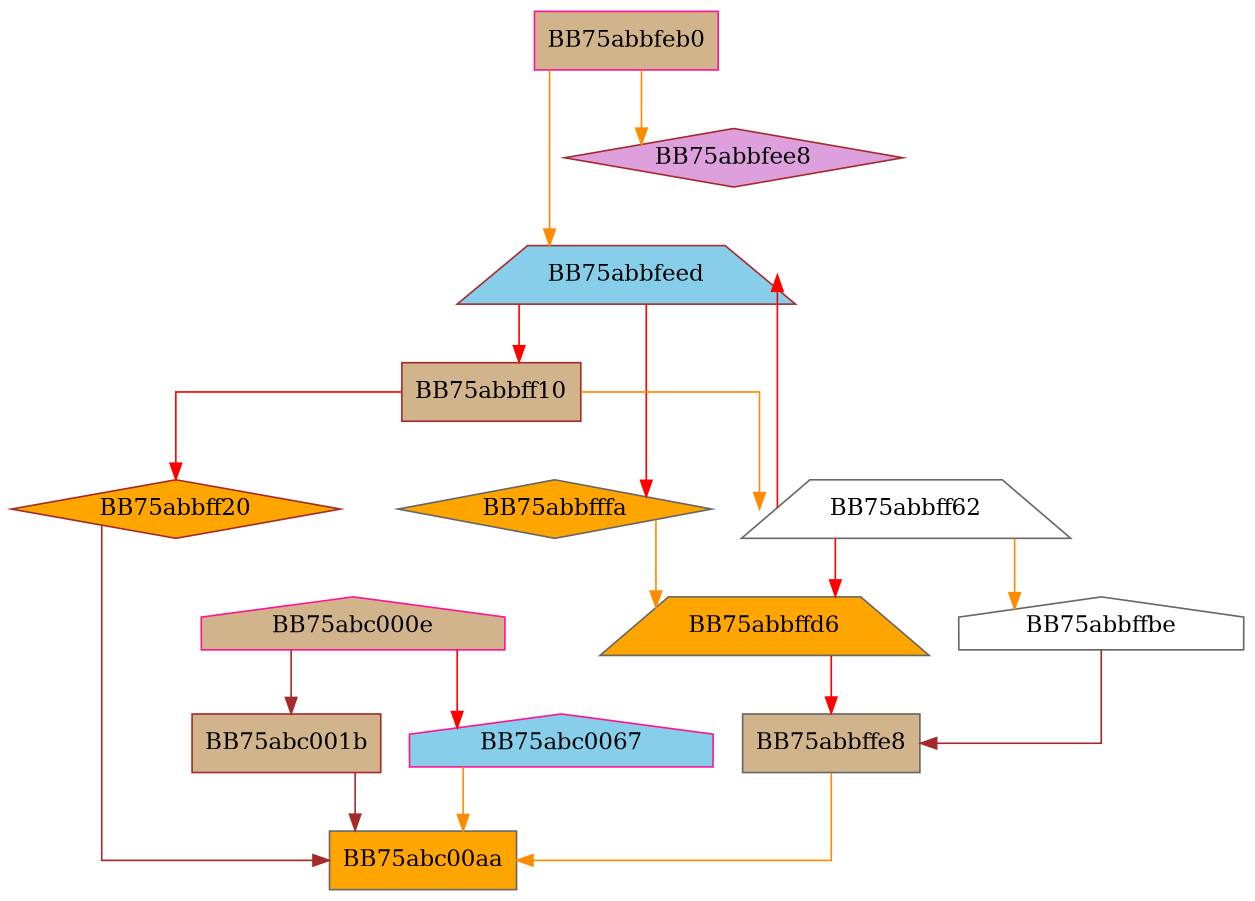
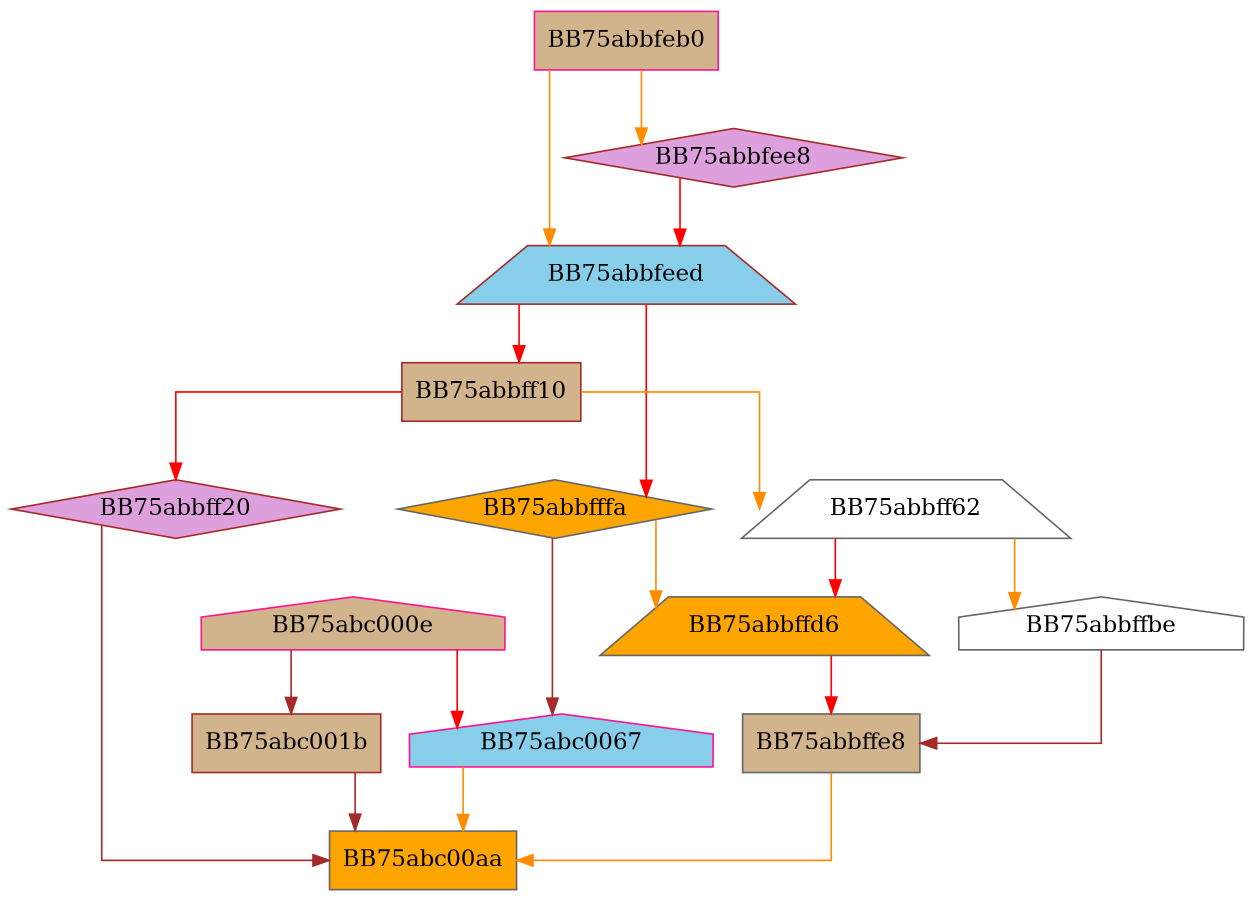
(777, 399) -> (680, 204)
(176, 509) -> (176, 509)
none -> (552, 618)
